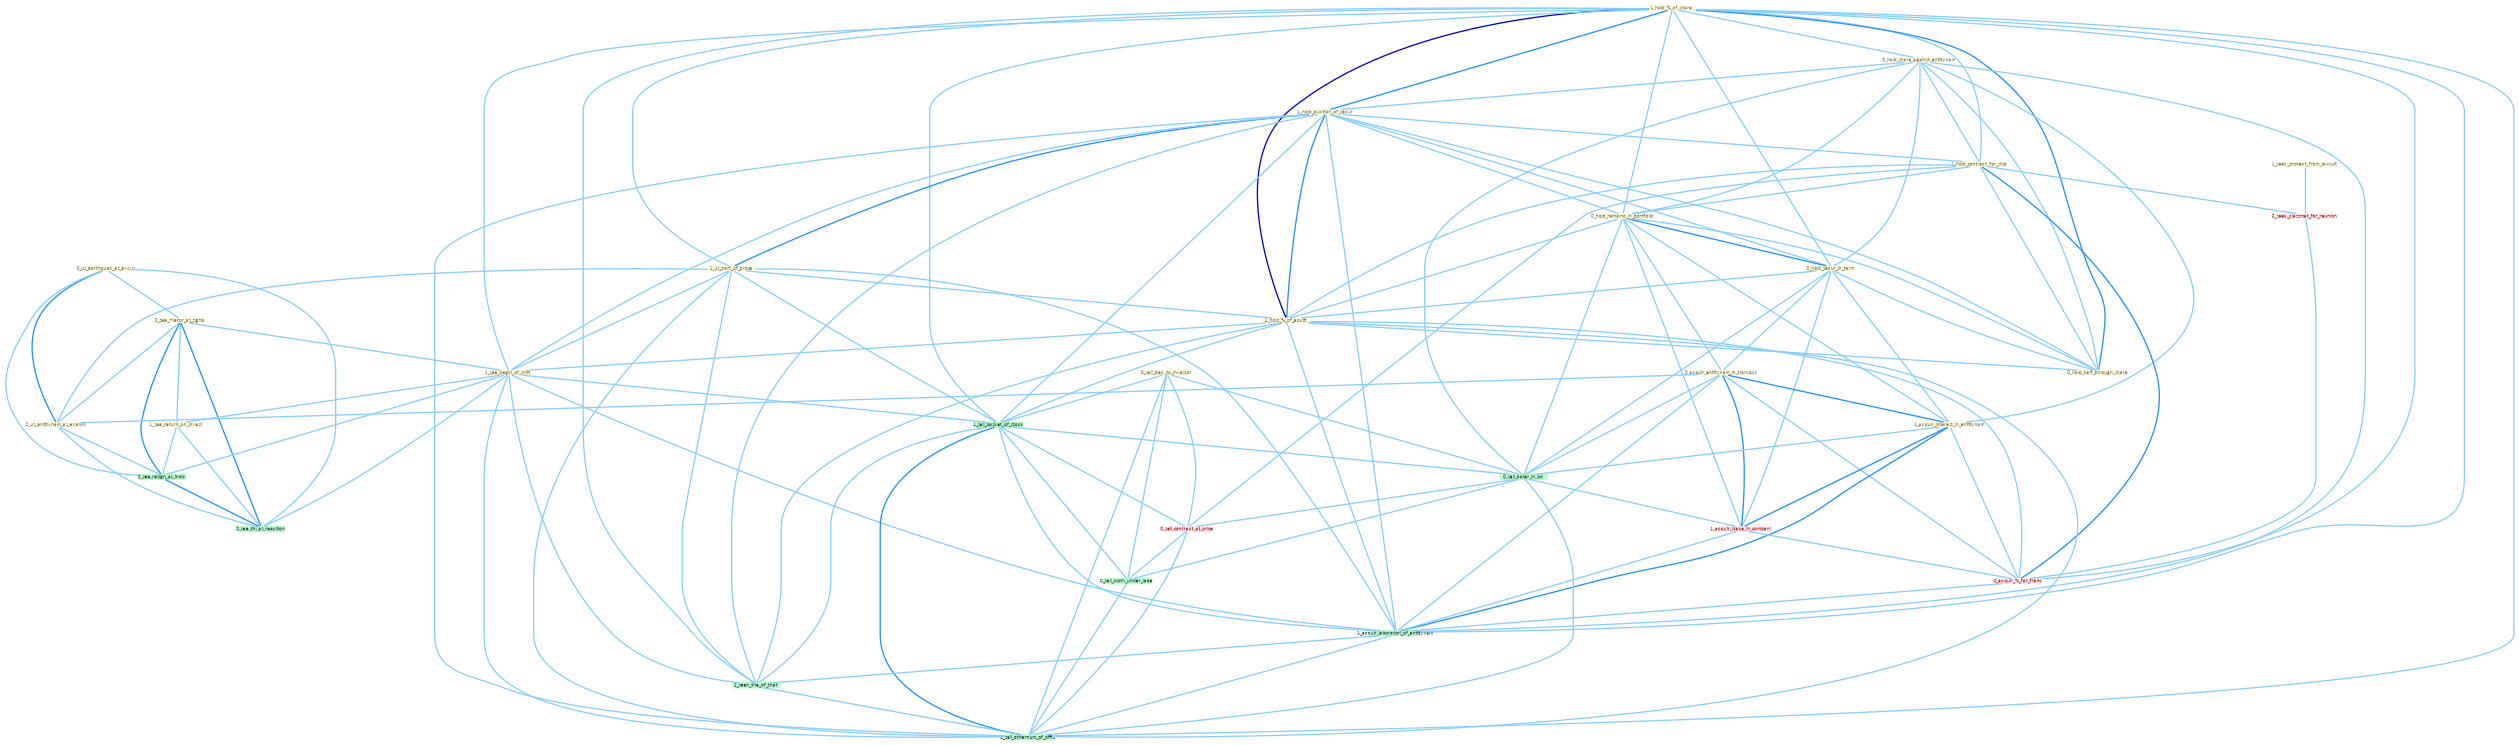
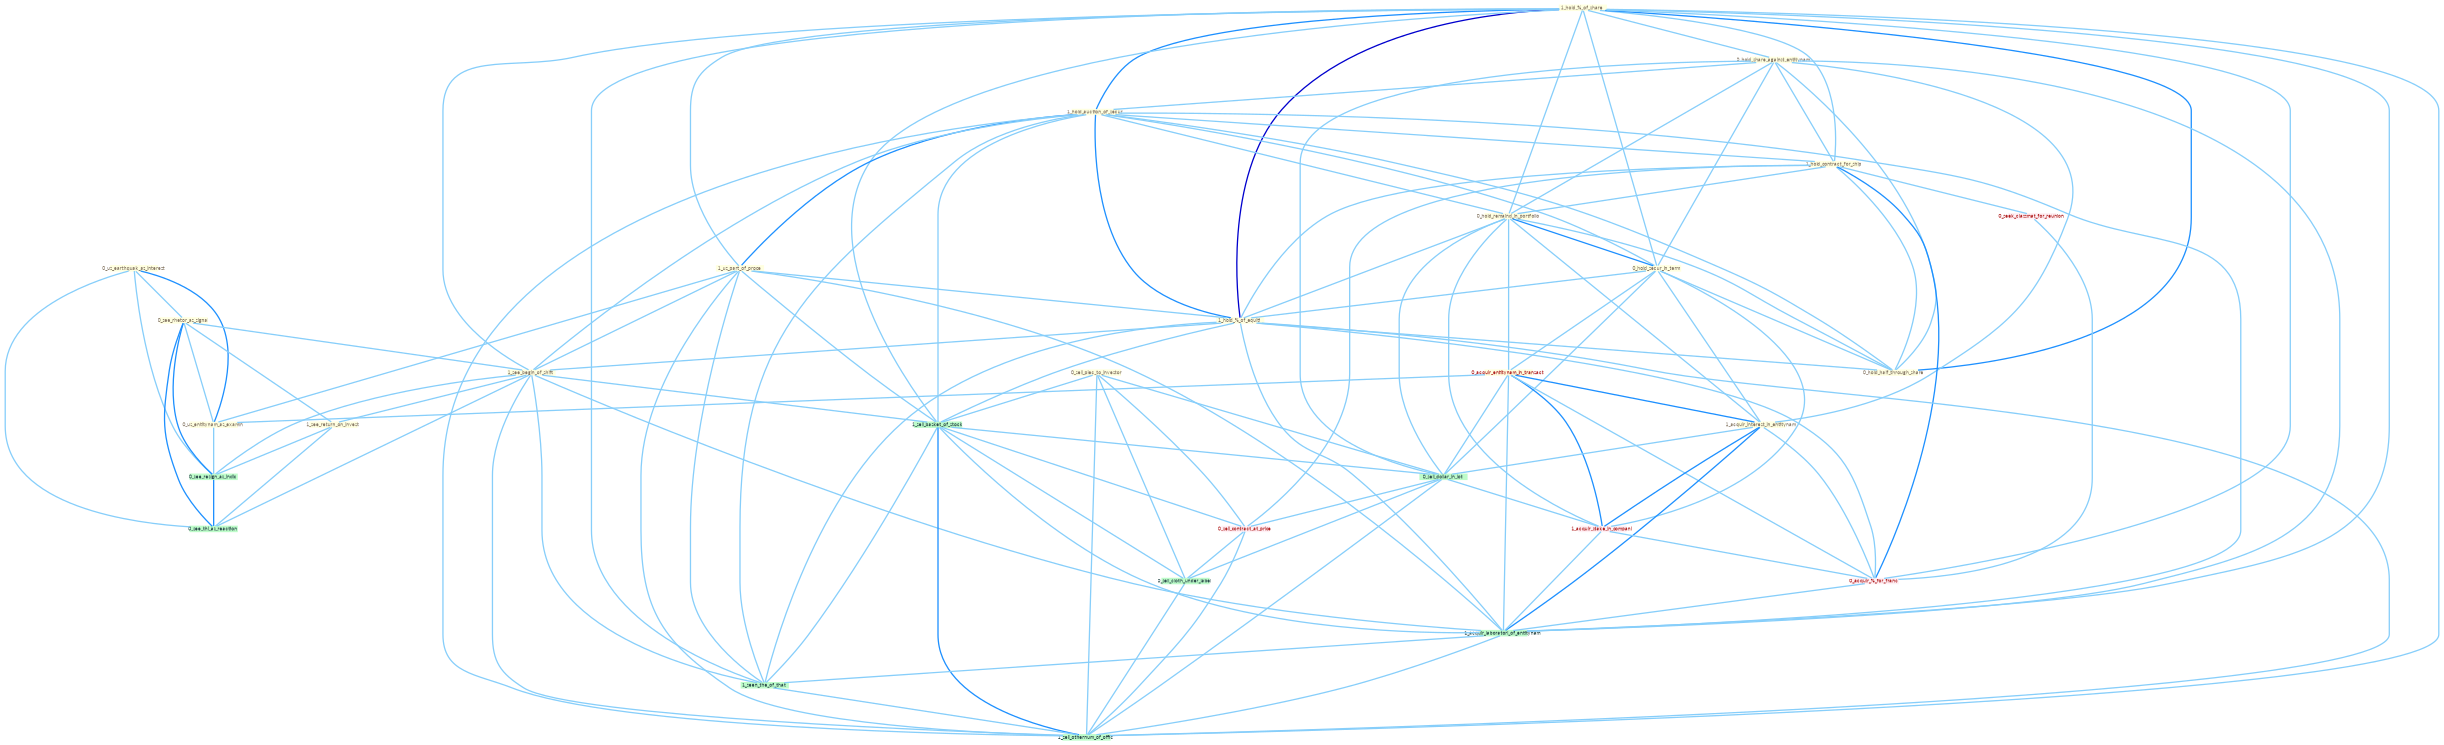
(2305, 164) -> none
(106, 268) -> (134, 268)
(1722, 373) -> (1509, 373)
(150, 490) -> none
